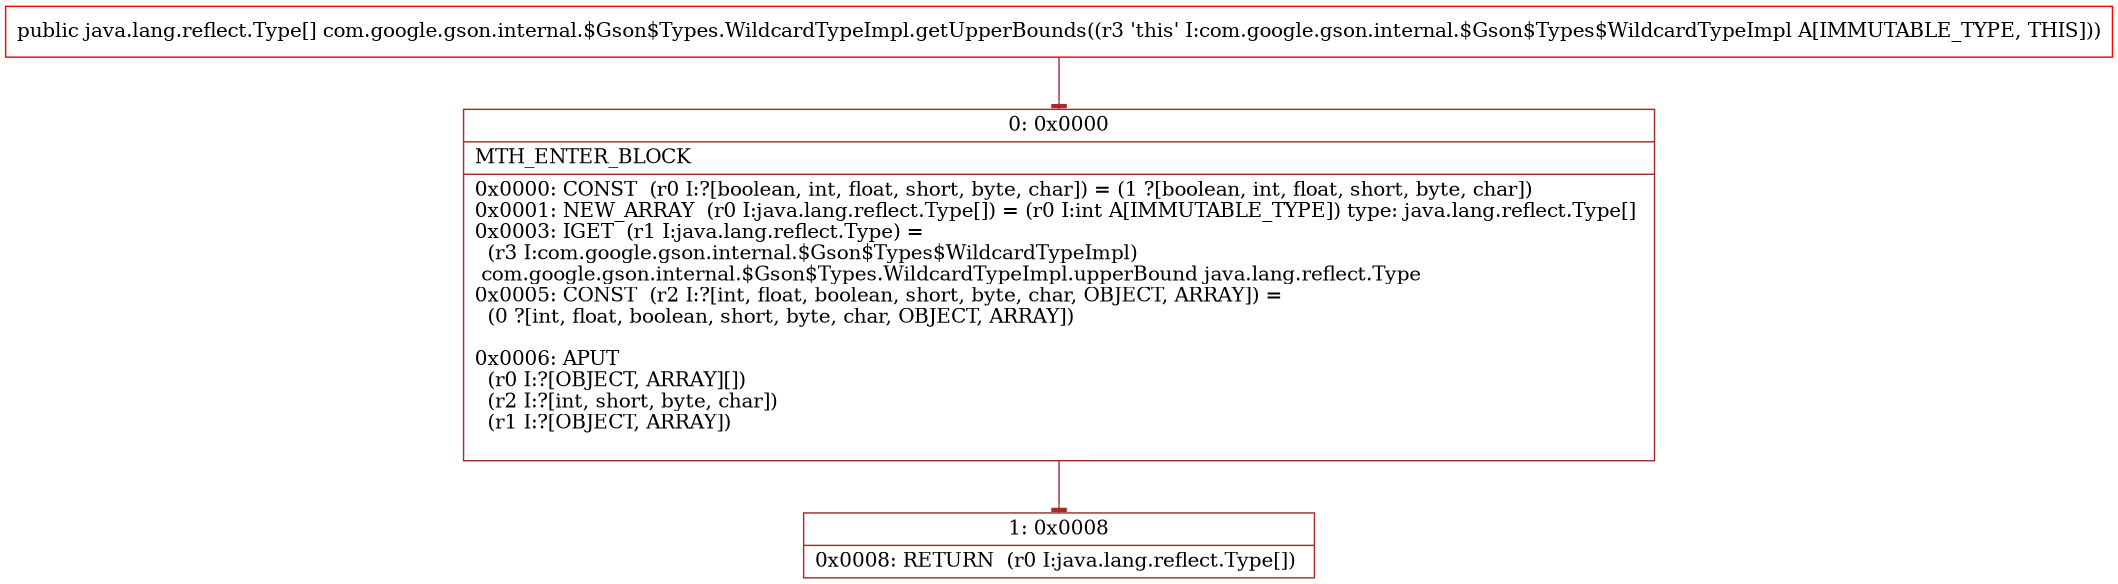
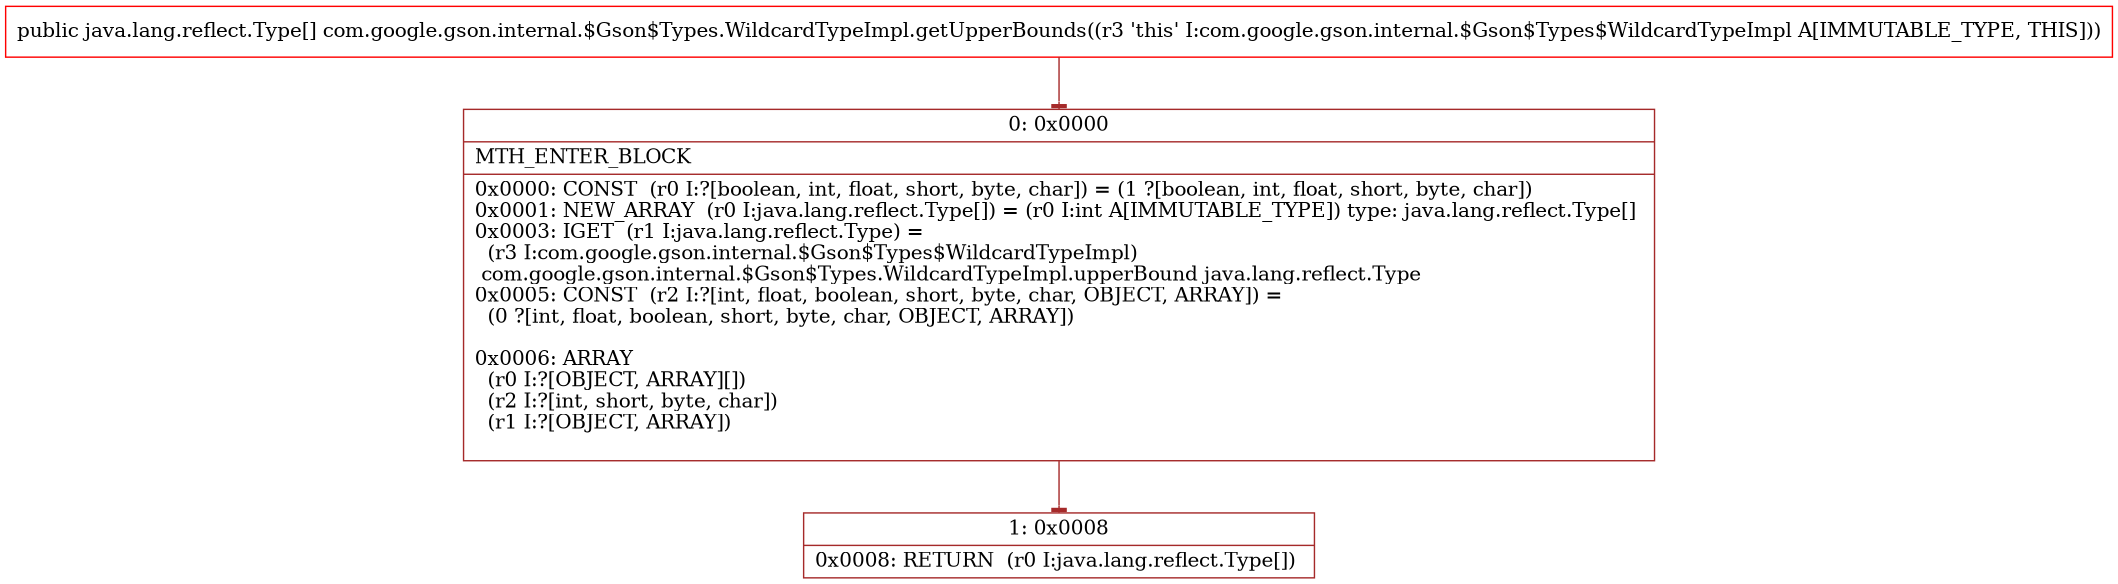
(554, 359) -> (560, 359)
